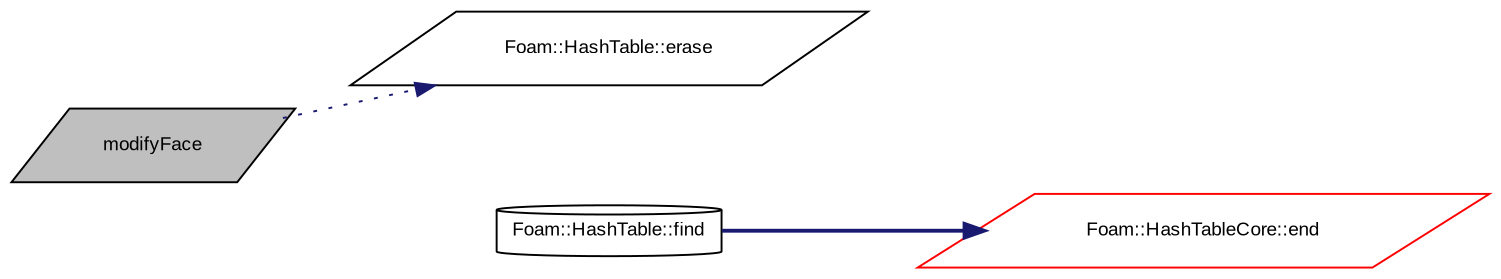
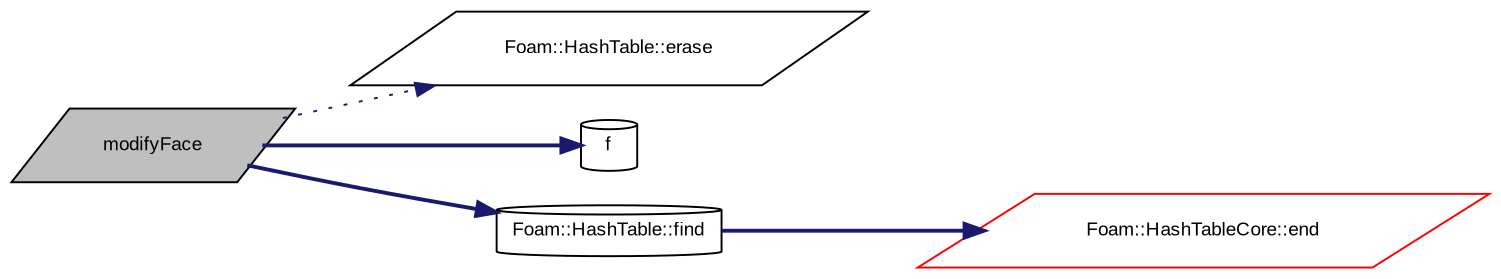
none -> (609, 145)
none -> (362, 188)
